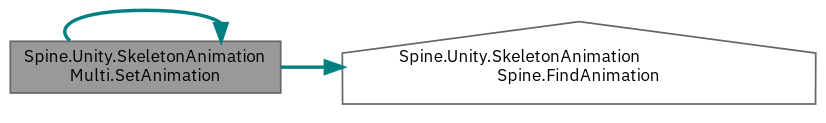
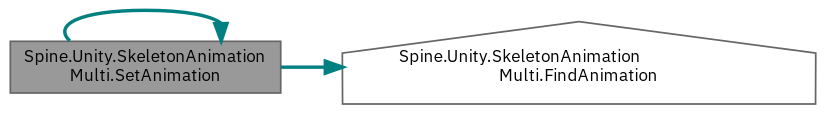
(579, 67) -> (579, 67)
